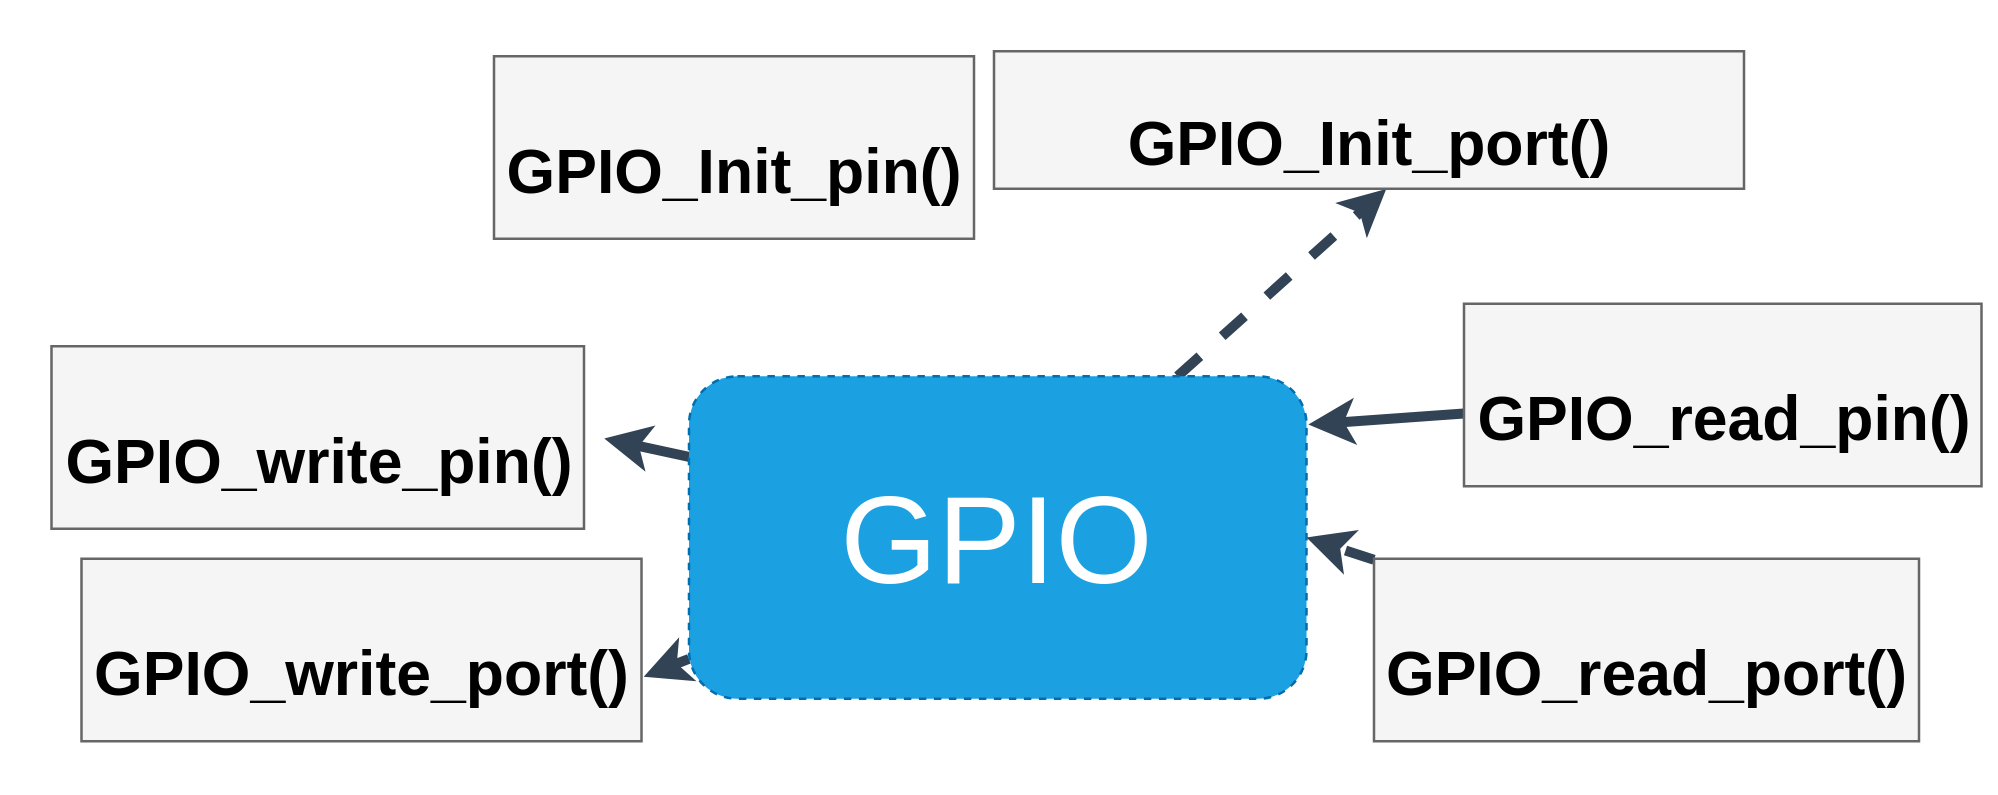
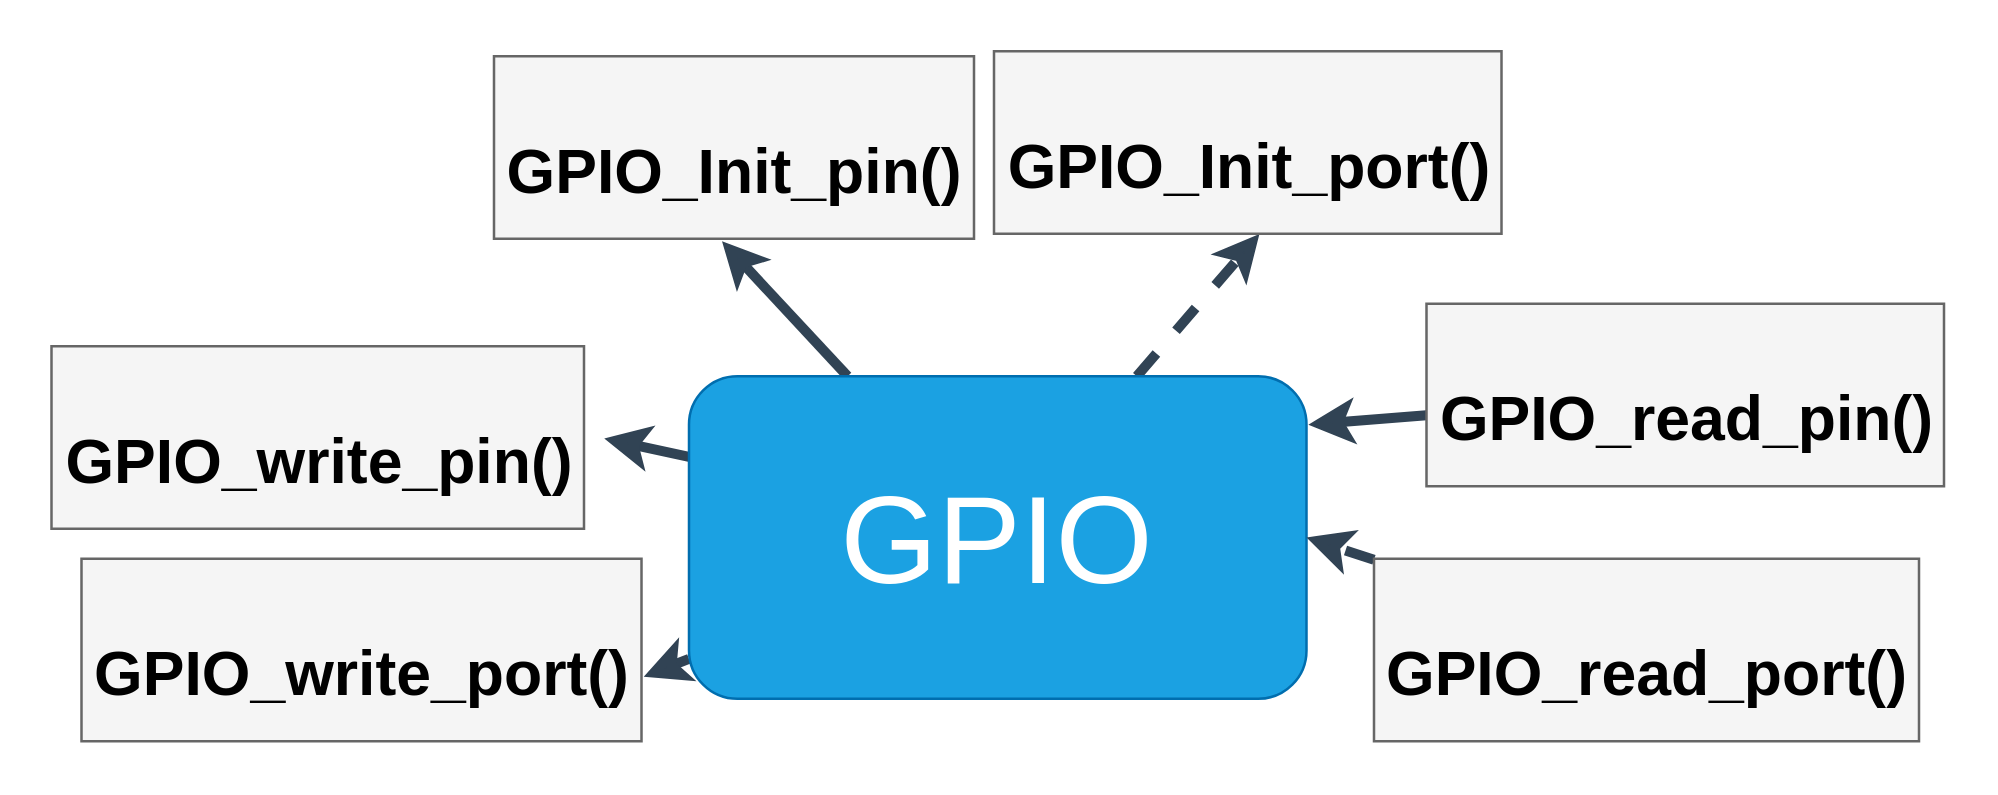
(1369, 120) -> (1248, 143)
none -> (795, 320)
(1723, 395) -> (1685, 395)
(998, 538) -> (998, 538)
